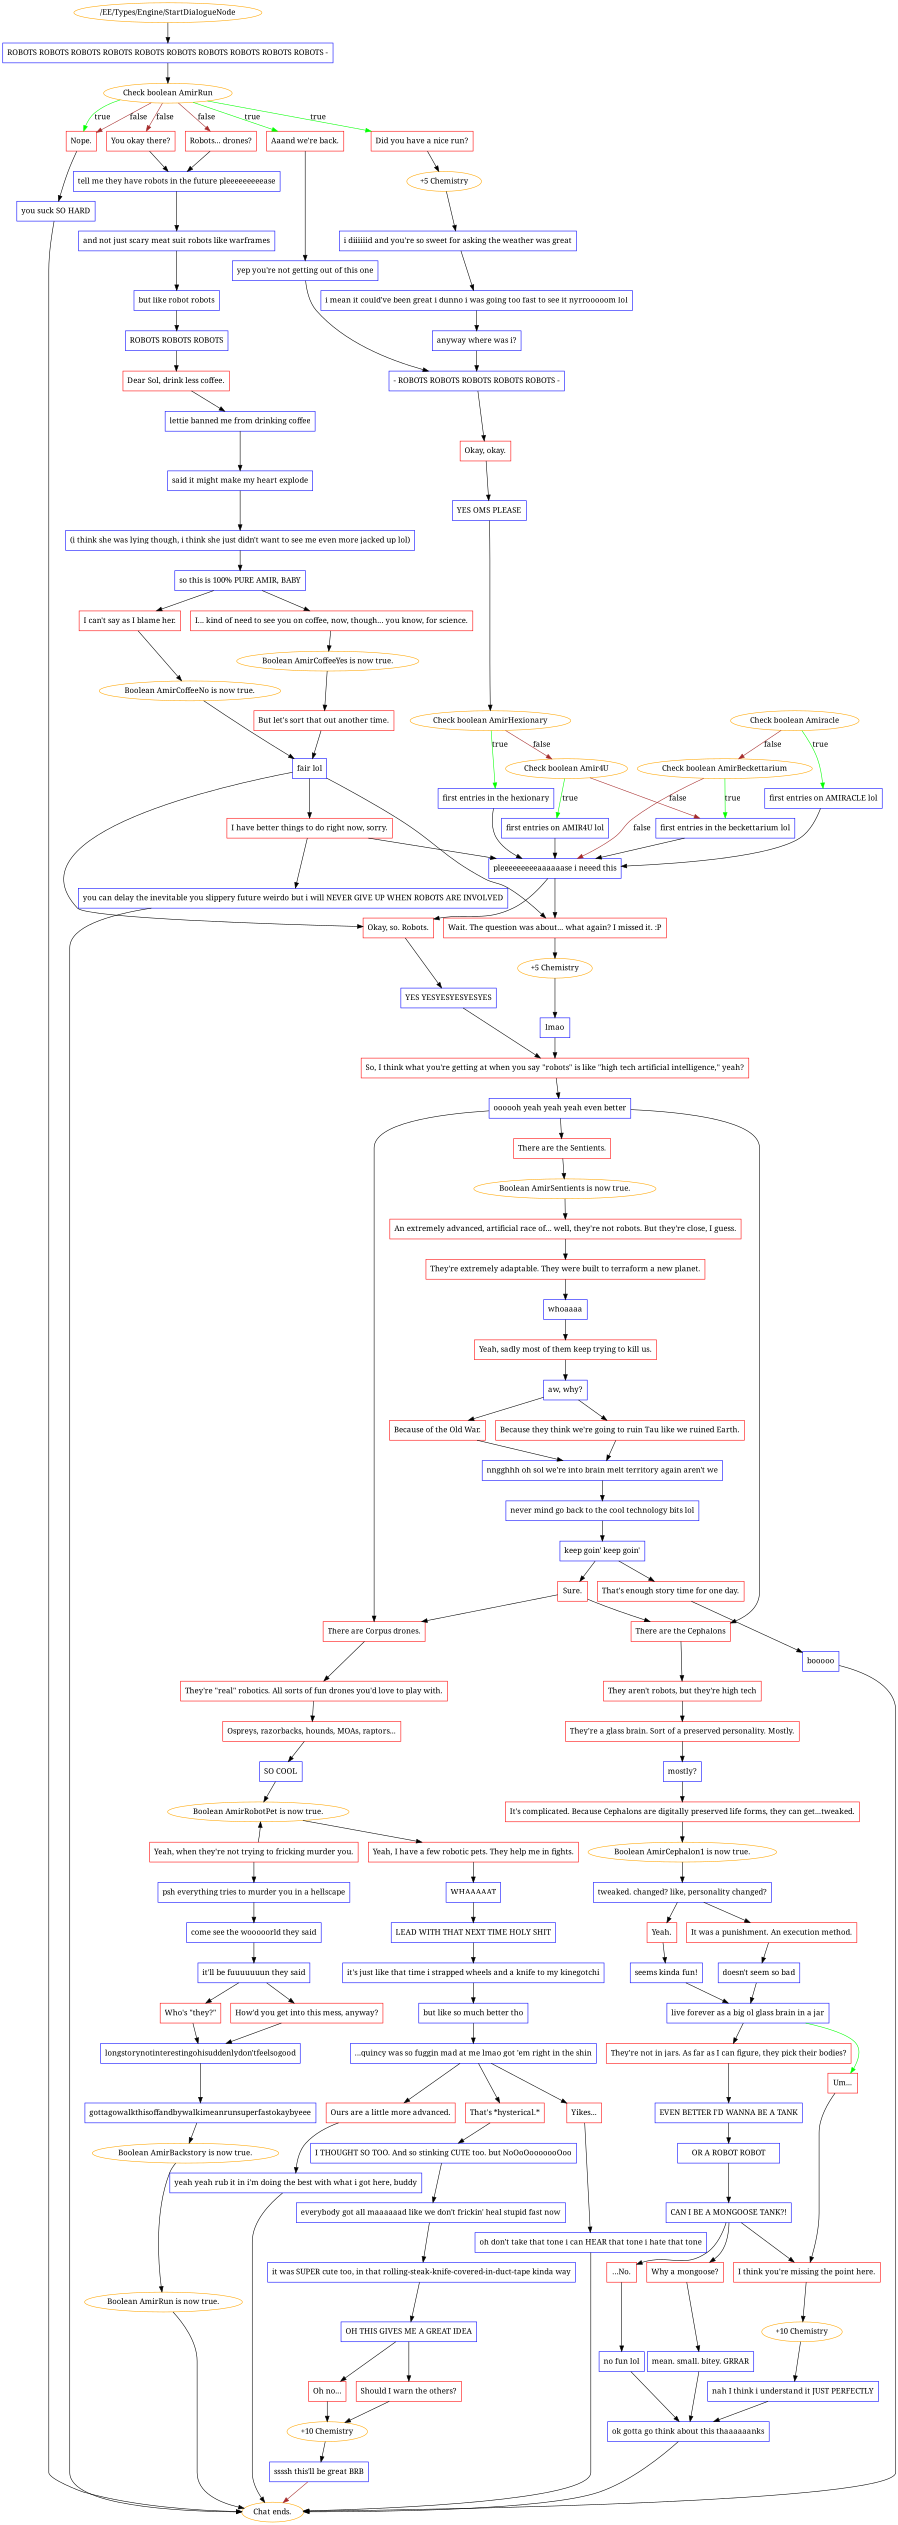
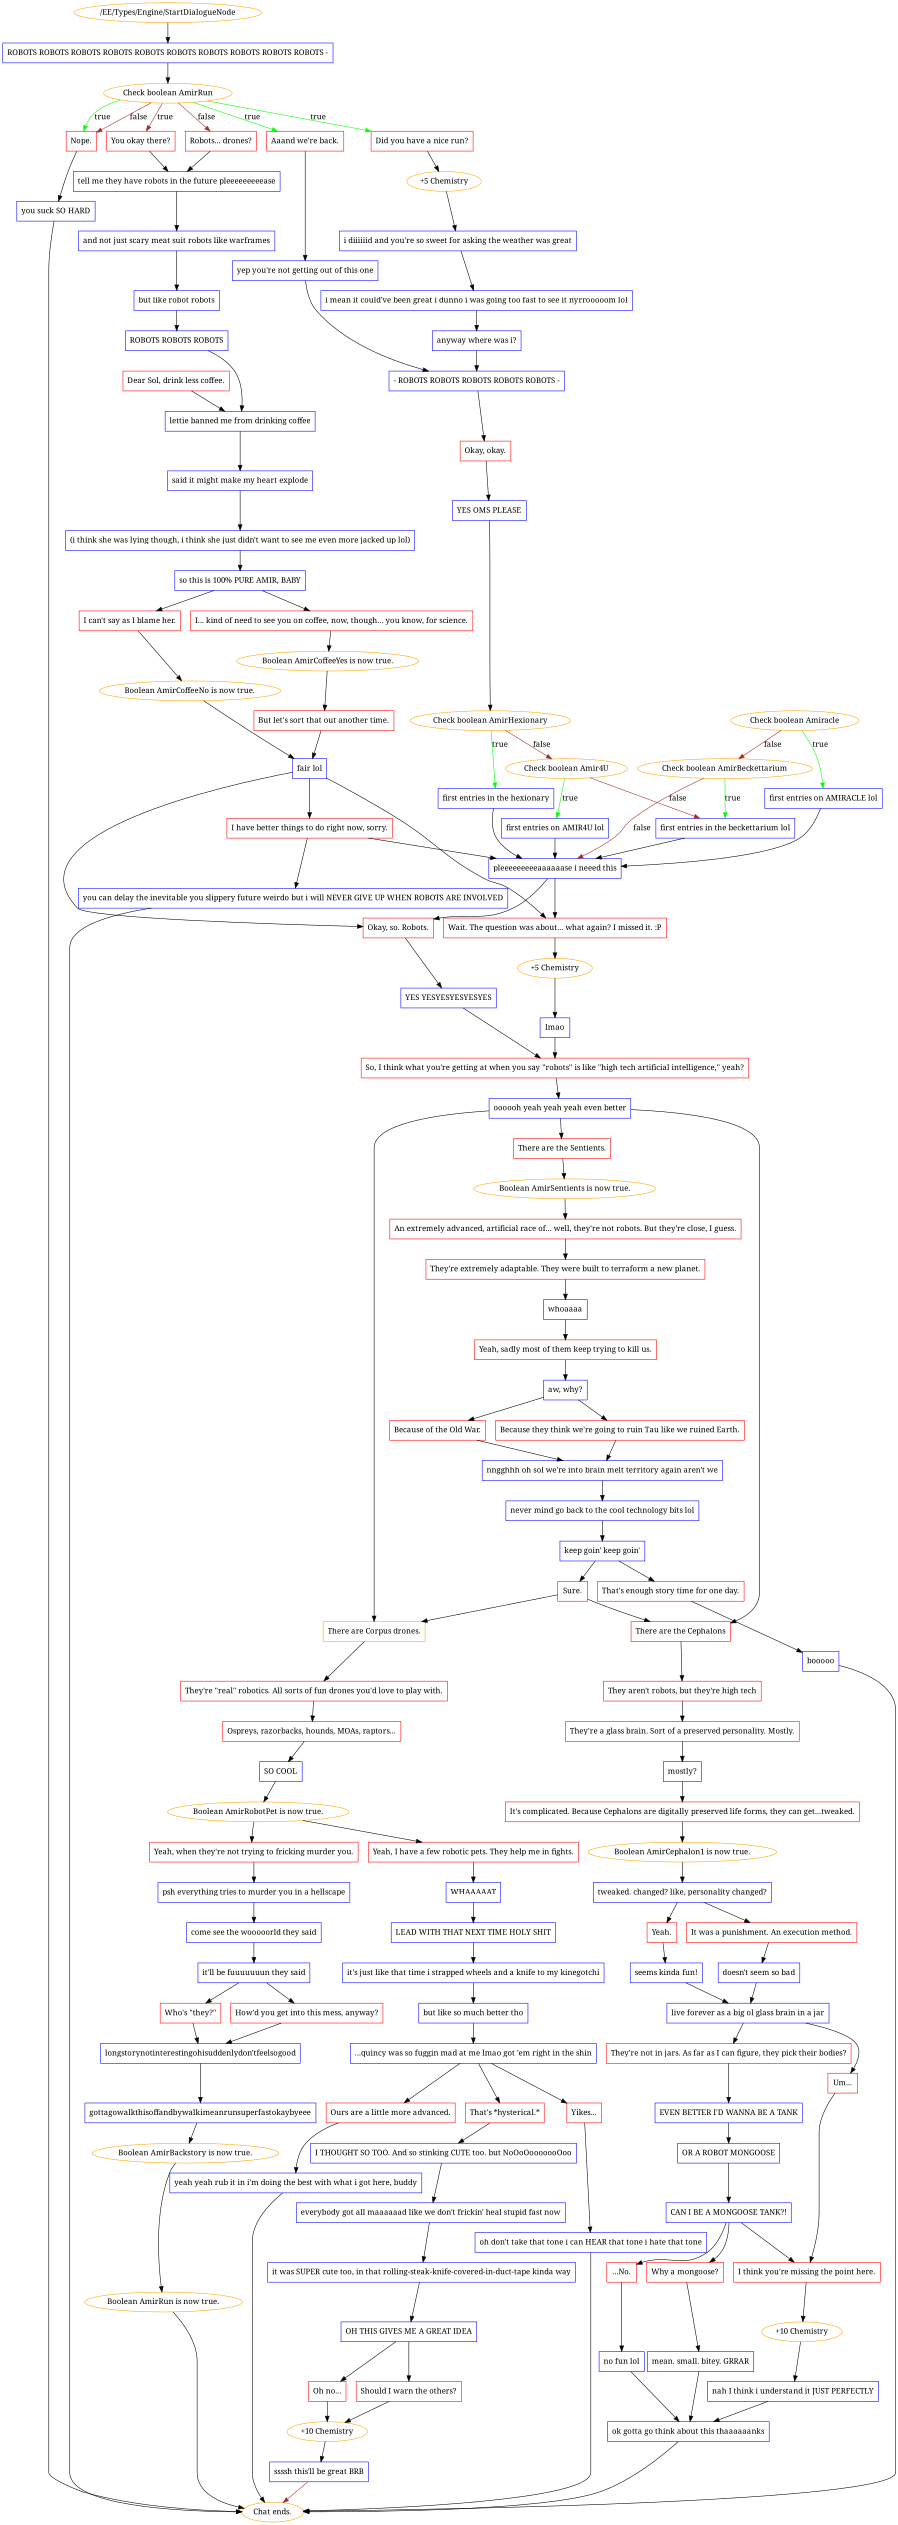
(165, 117) -> (165, 117)
(176, 358) -> (235, 372)
(374, 1632) -> (374, 1632)
(259, 1835) -> (253, 1829)
(845, 2035) -> (845, 2035)
(729, 2153) -> (729, 2153)
